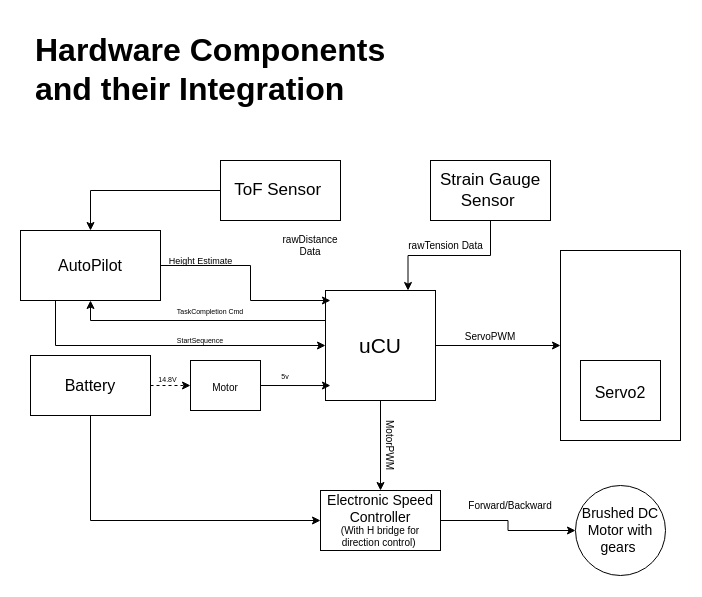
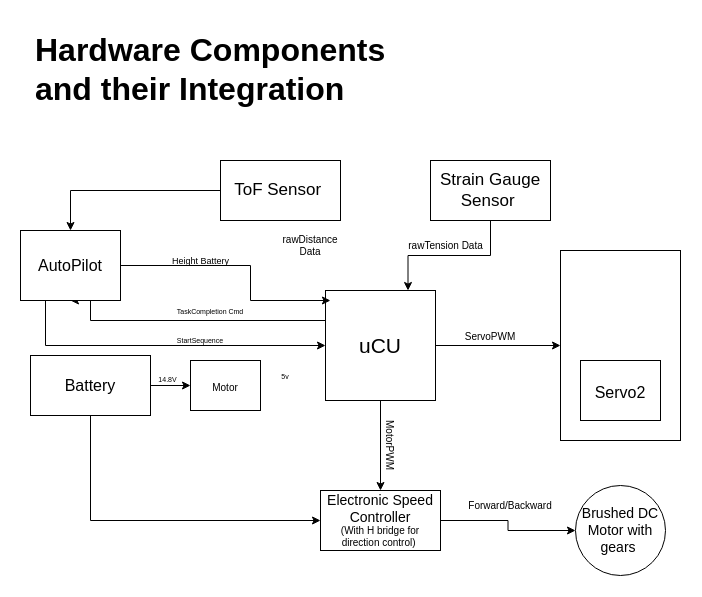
(201, 261) -> (201, 261)
(91, 266) -> (71, 266)
(167, 386) -> (167, 386)
(292, 386) -> none
